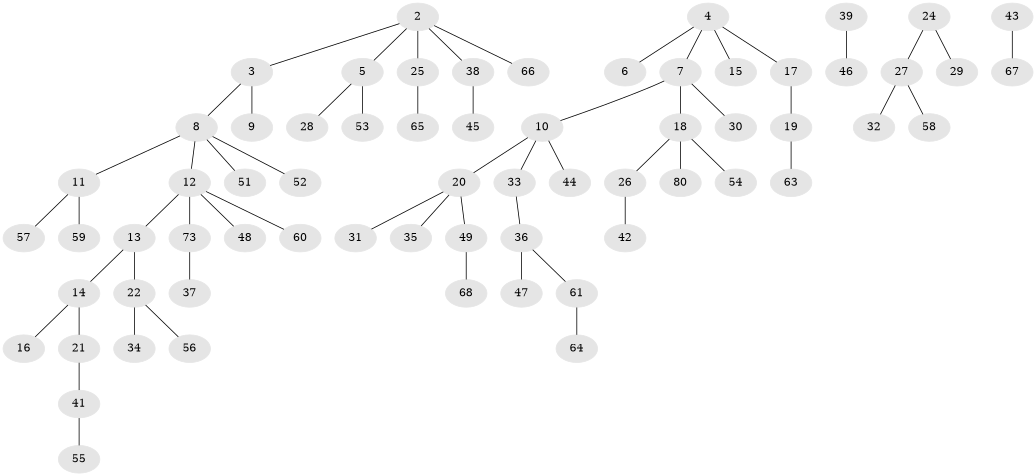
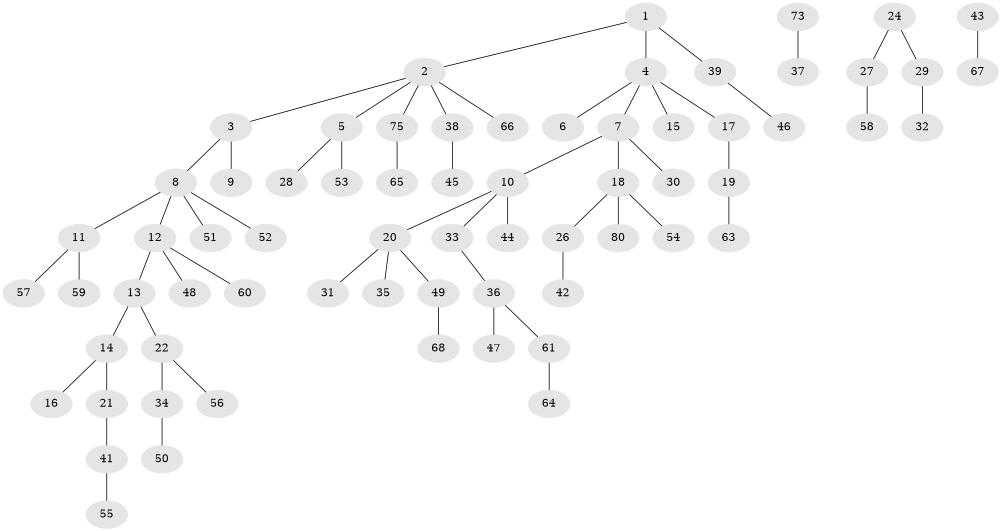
none -> (646, 17)
(418, 72) -> (397, 127)
(888, 100) -> (922, 100)
(190, 211) -> none
none -> (162, 459)
